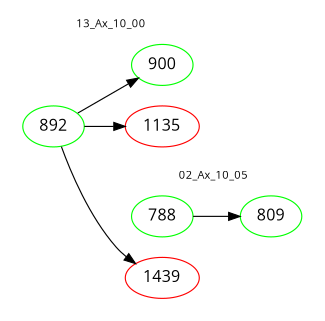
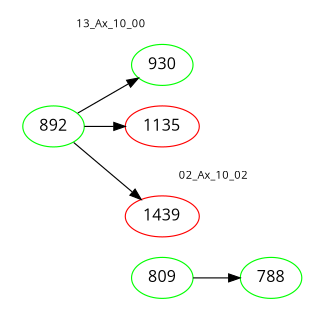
(162, 65) -> (162, 65)
(214, 176) -> (214, 176)
(211, 216) -> (211, 278)
